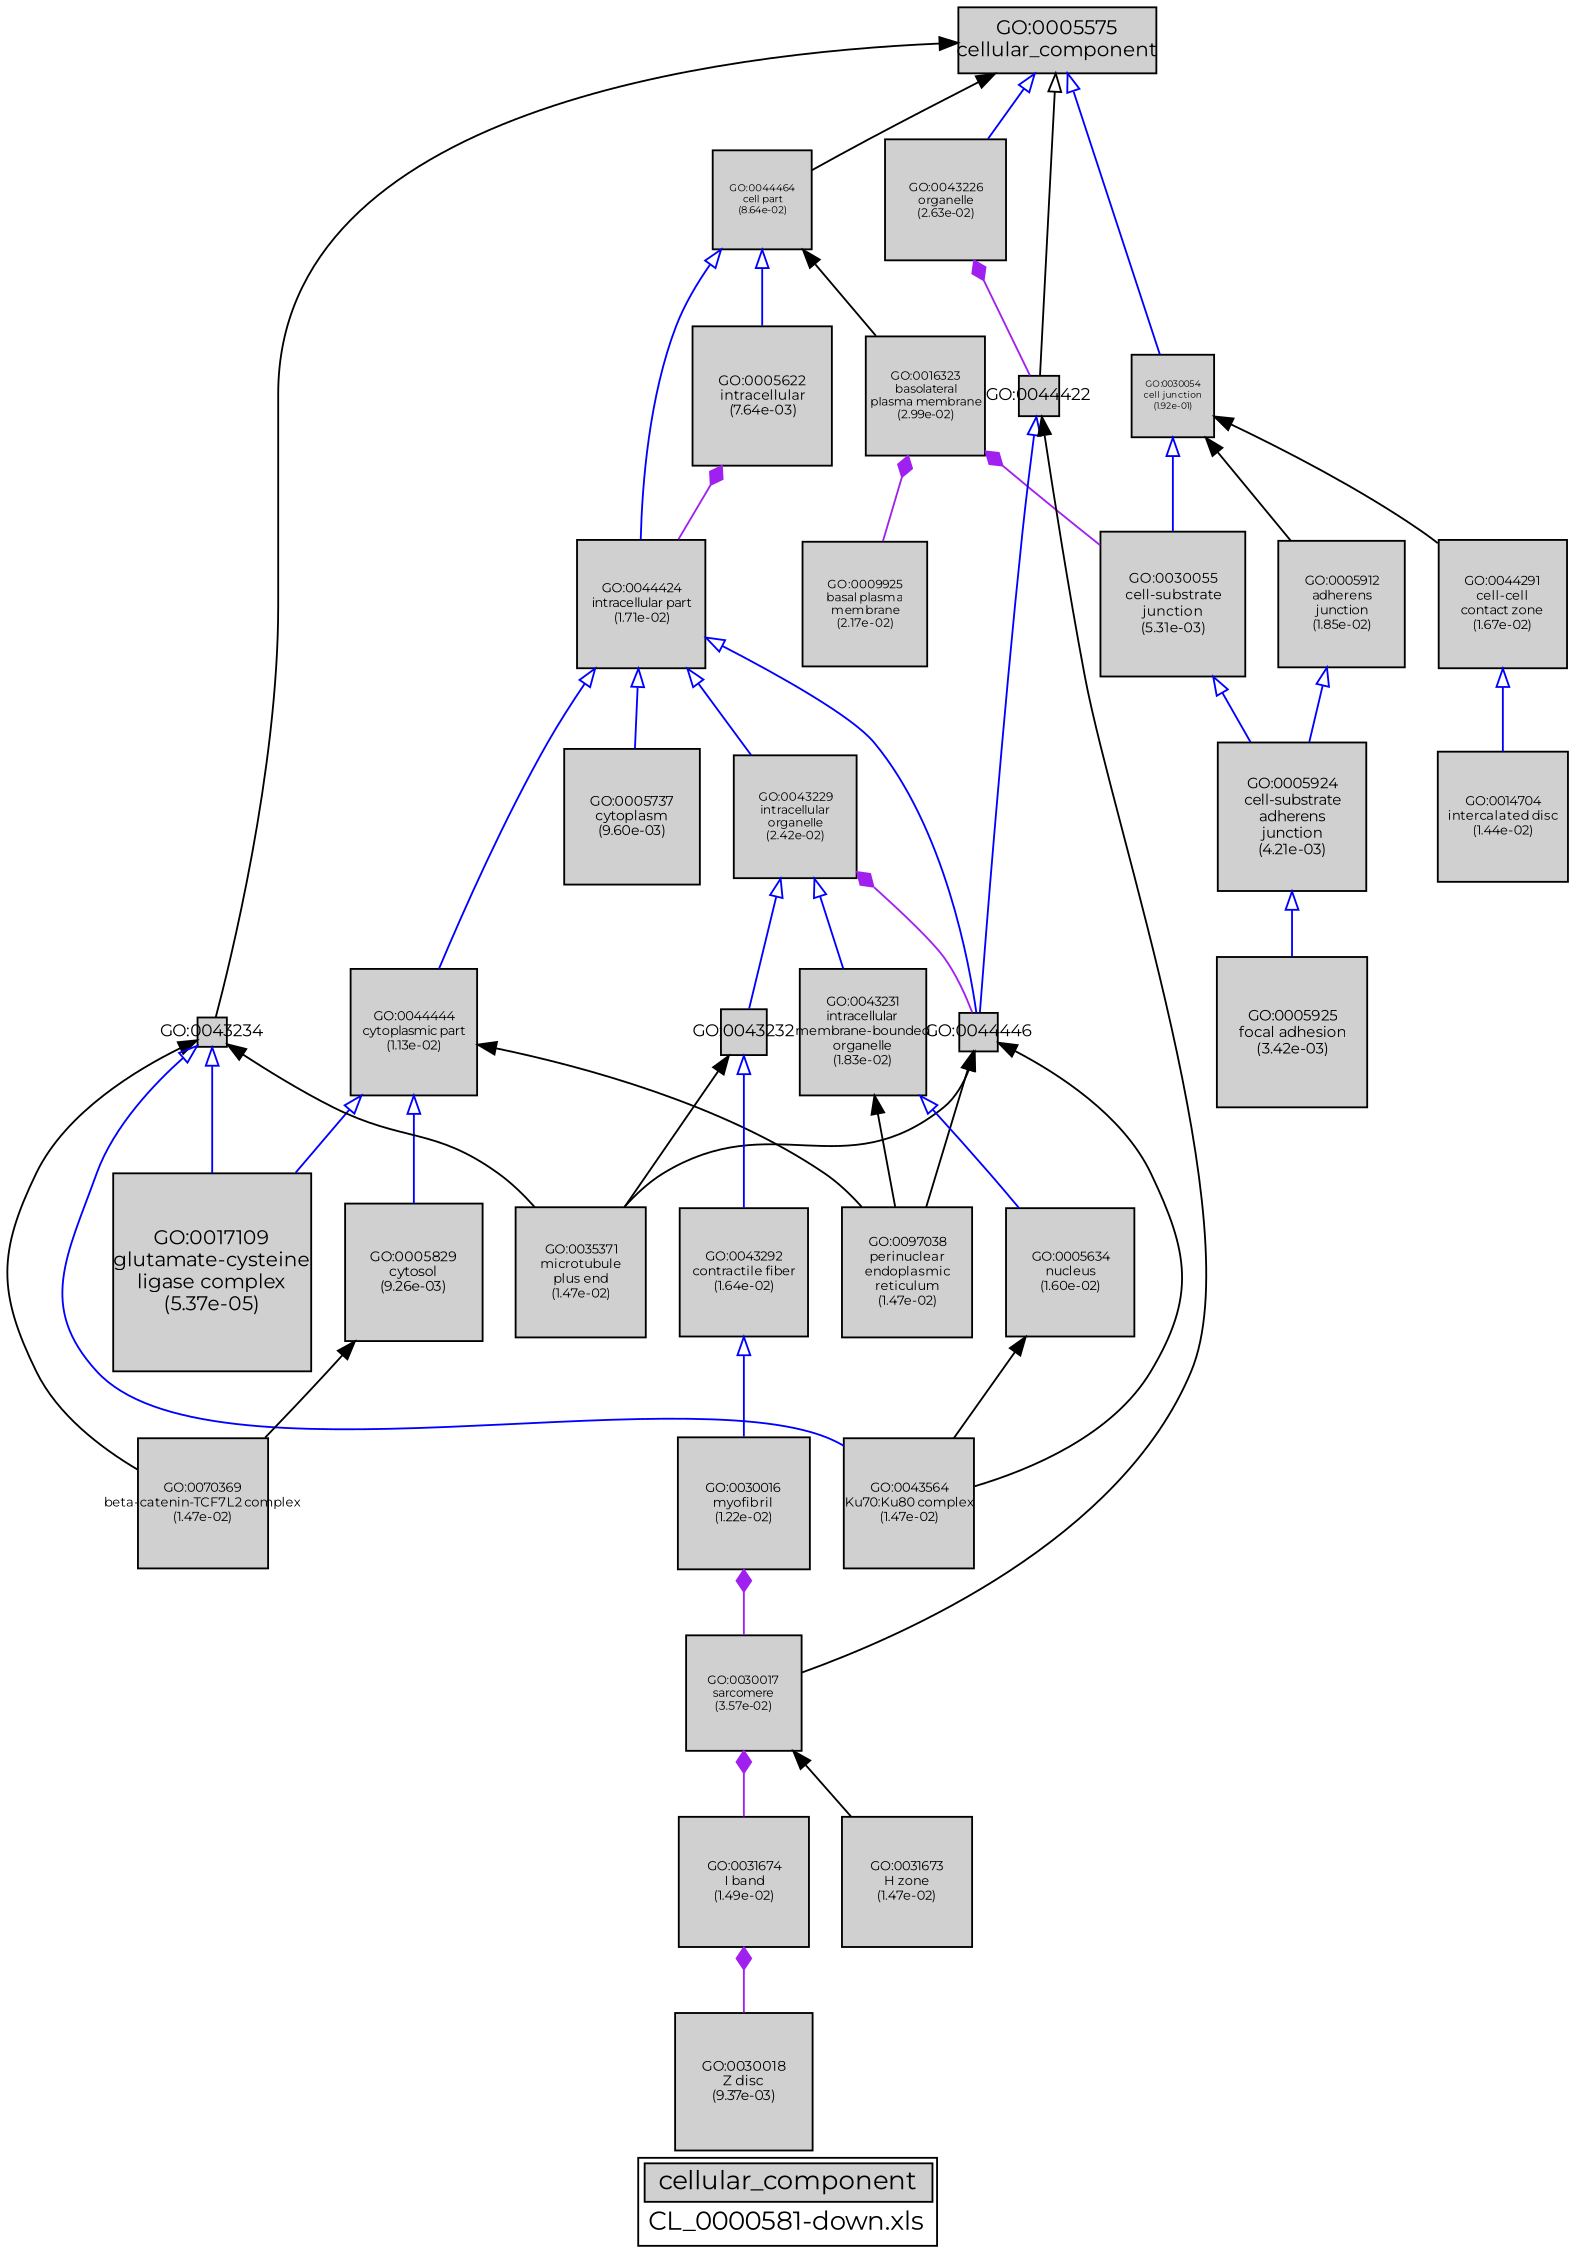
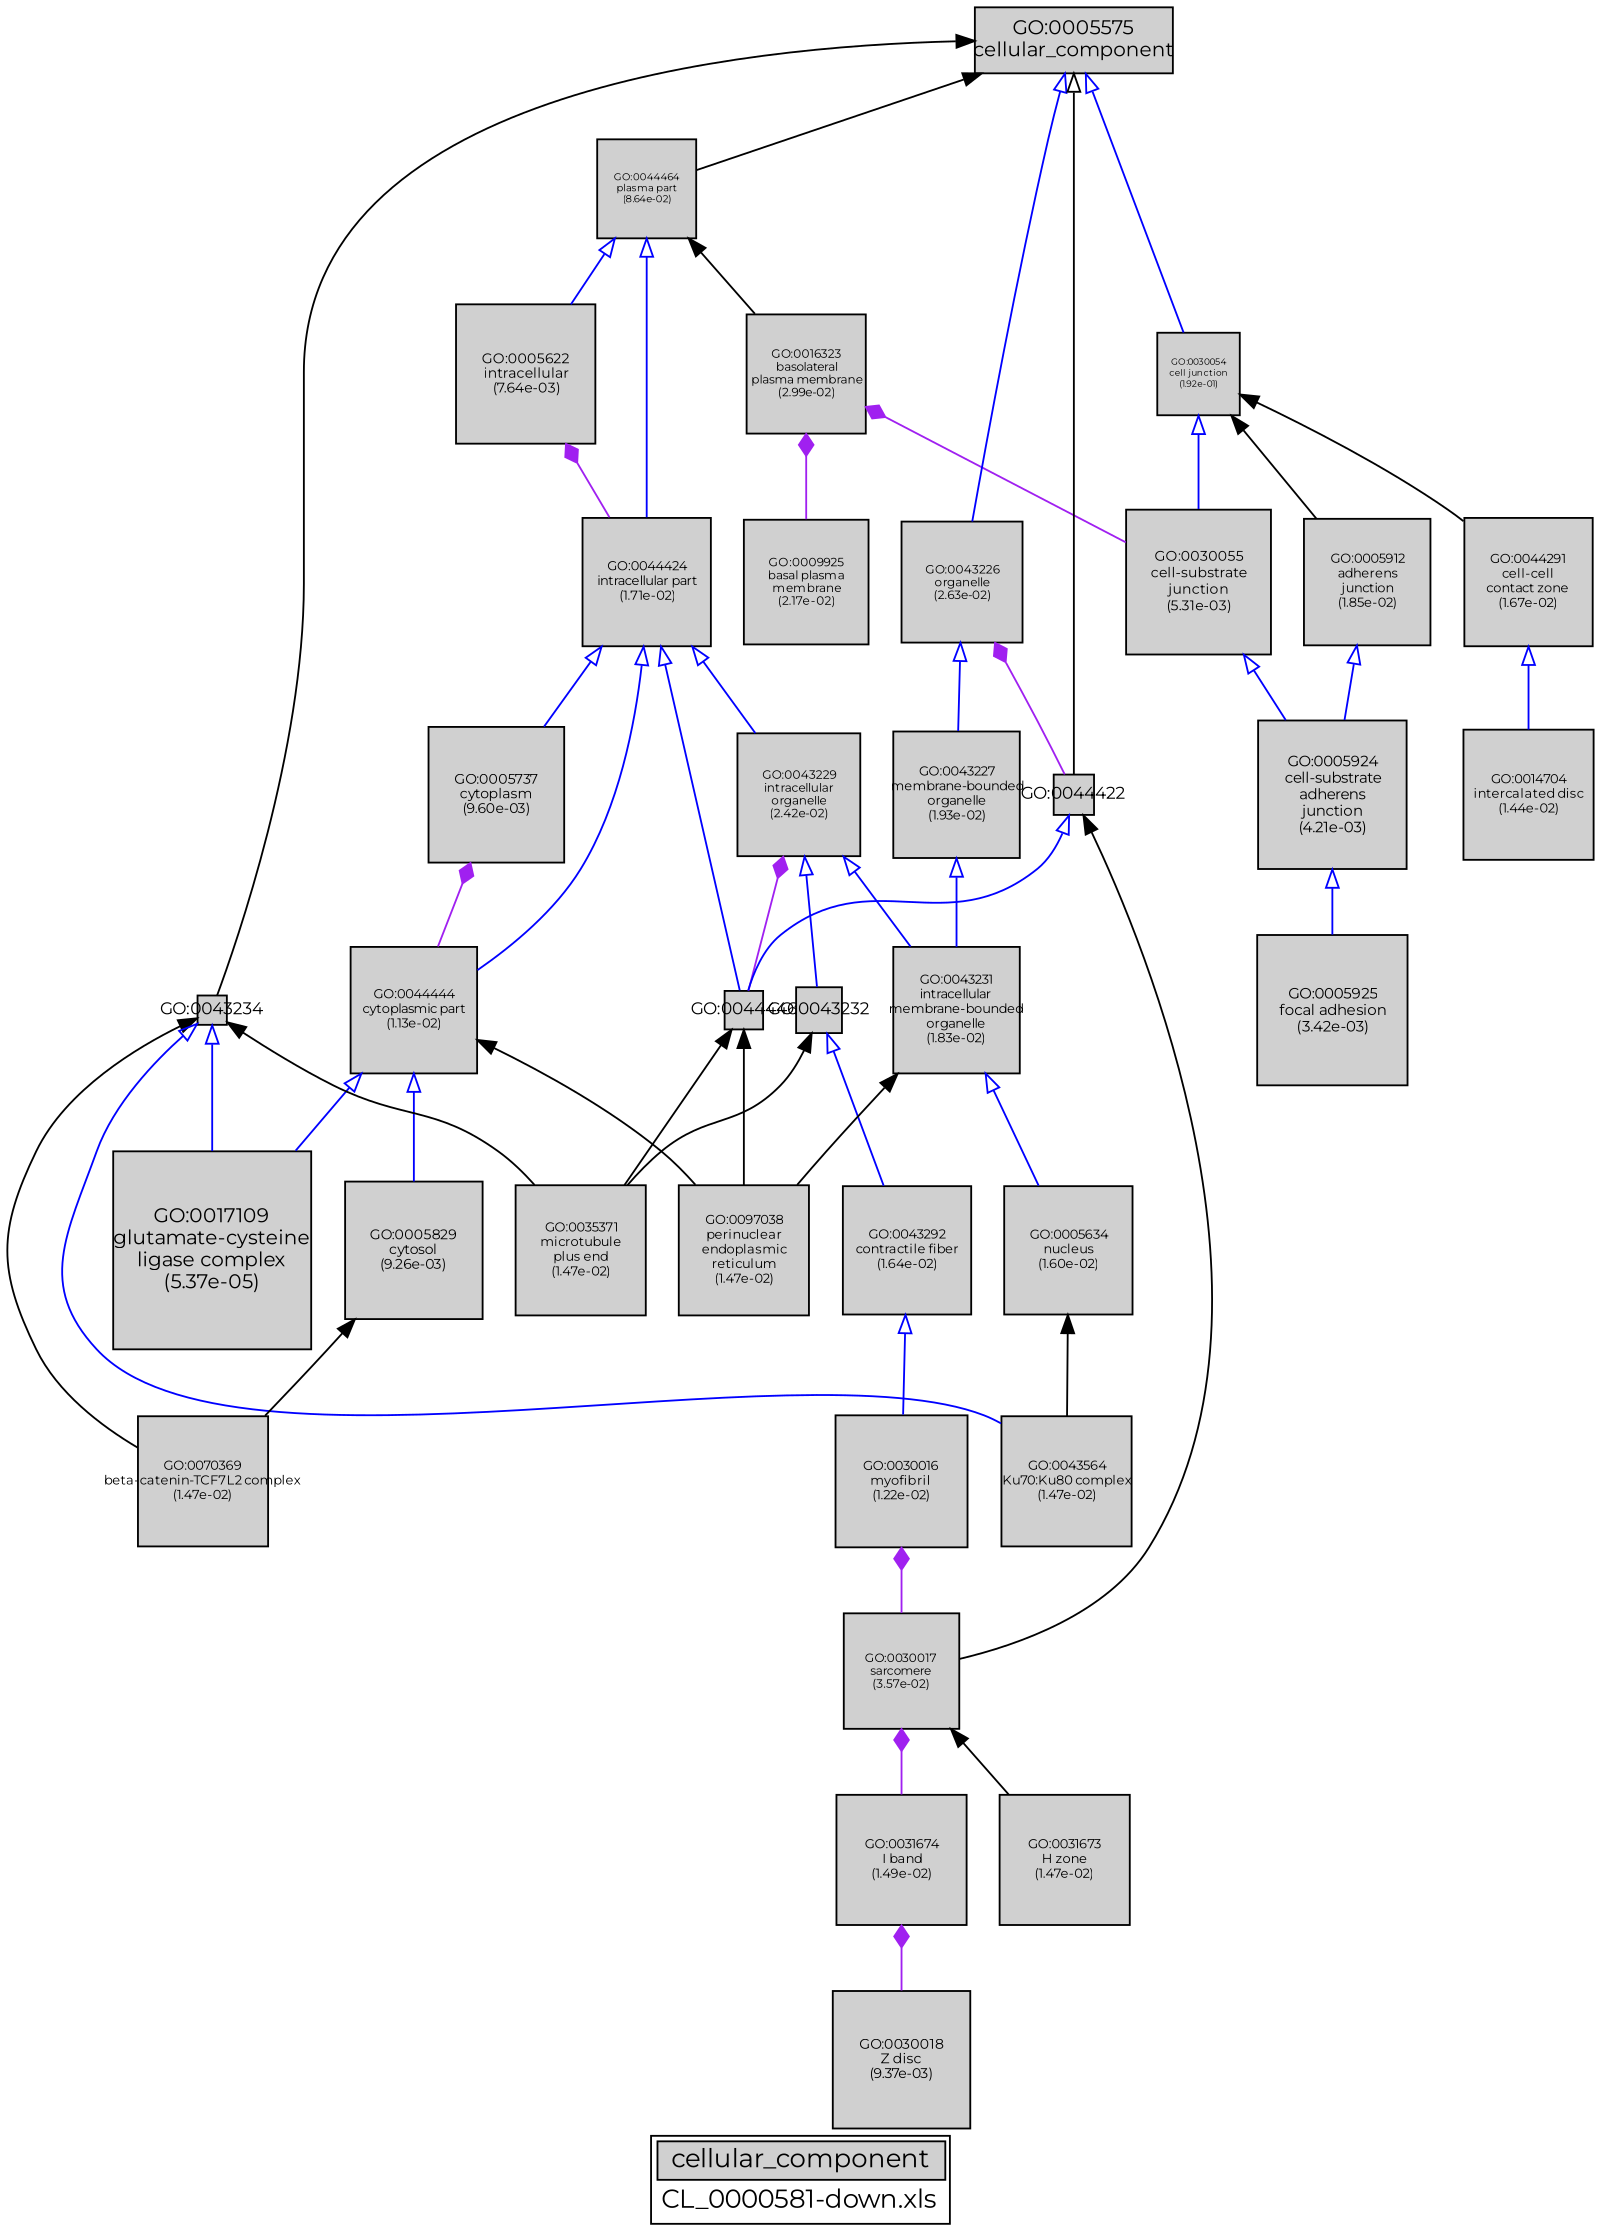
(763, 199) -> (648, 188)
none -> (957, 795)
none -> (450, 915)
(1181, 1287) -> none
